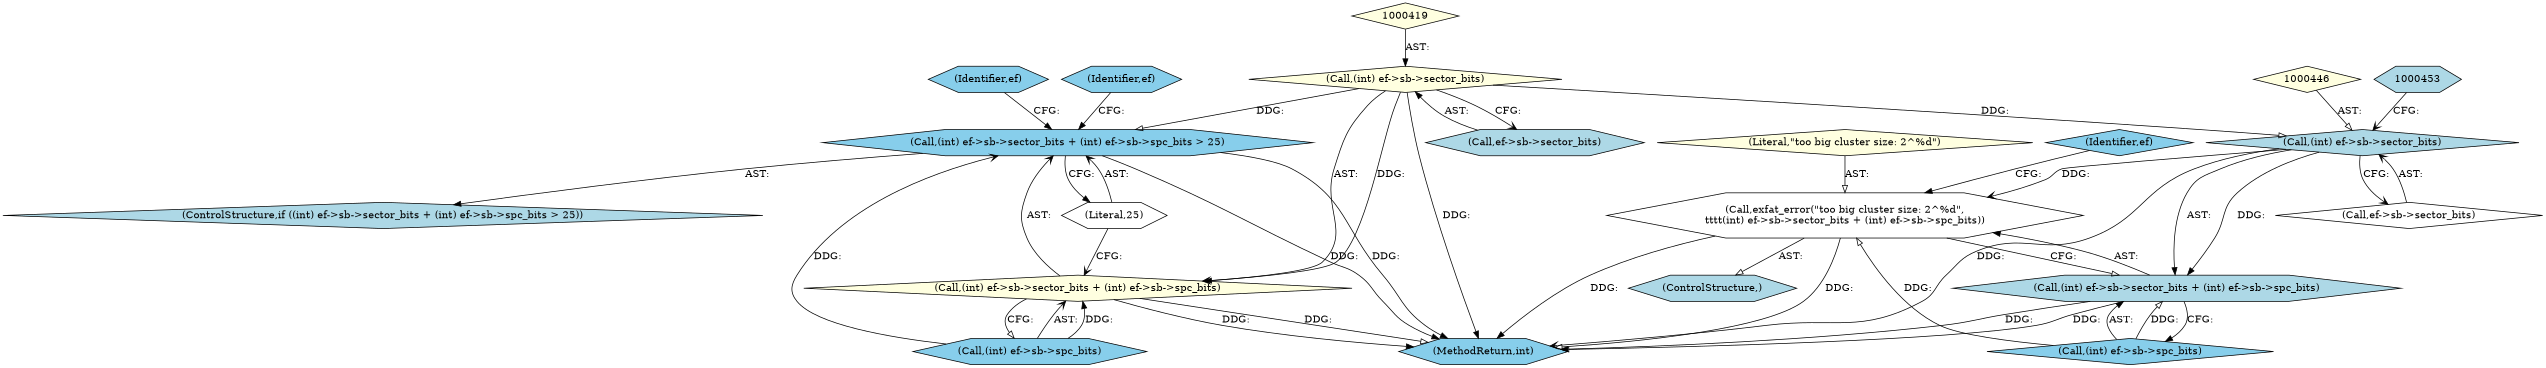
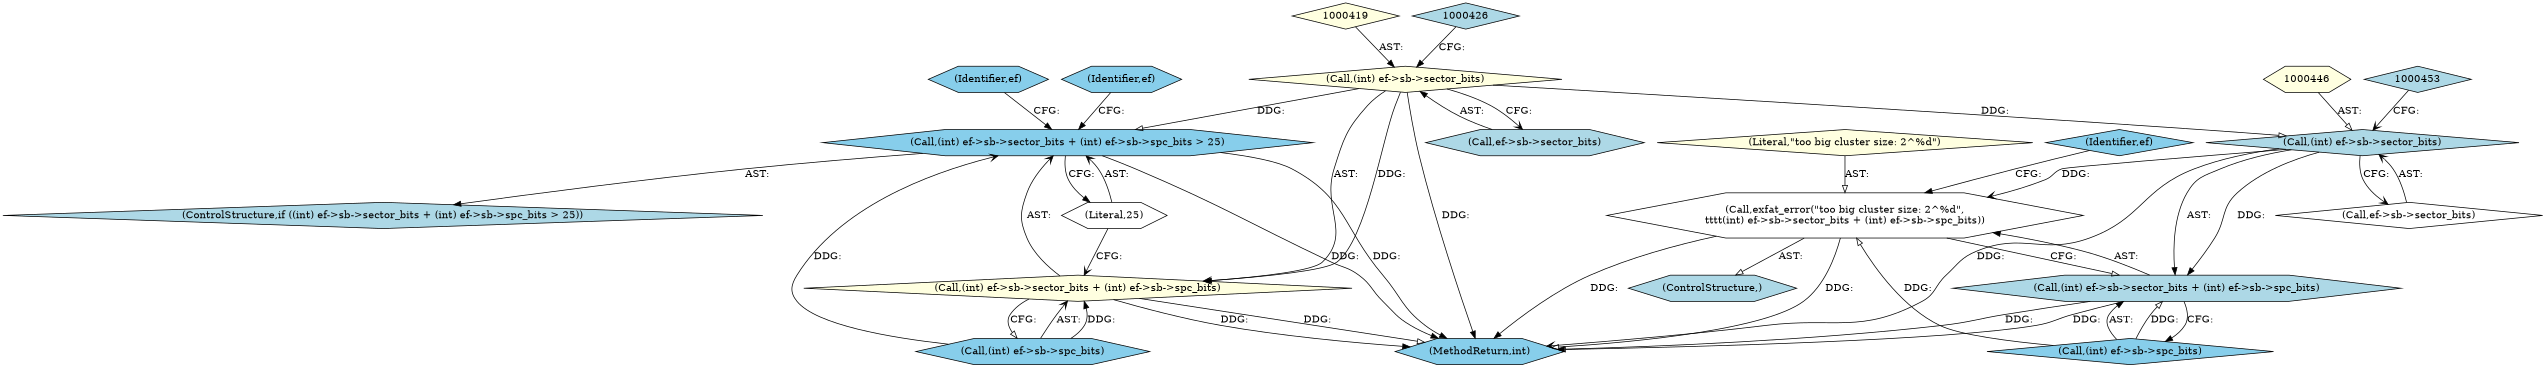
none -> (1466, 16)
(2307, 79) -> (2307, 79)
(2418, 79) -> (2418, 79)
